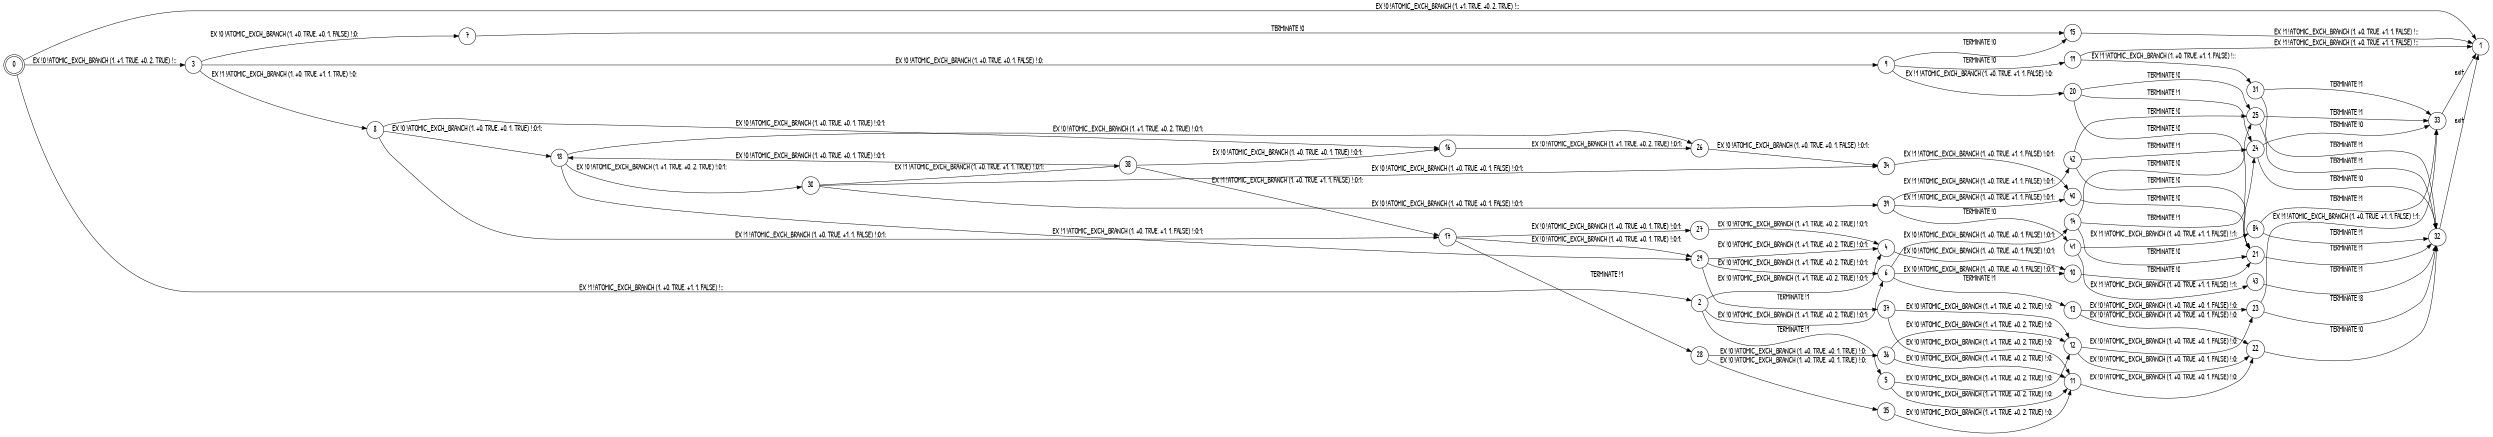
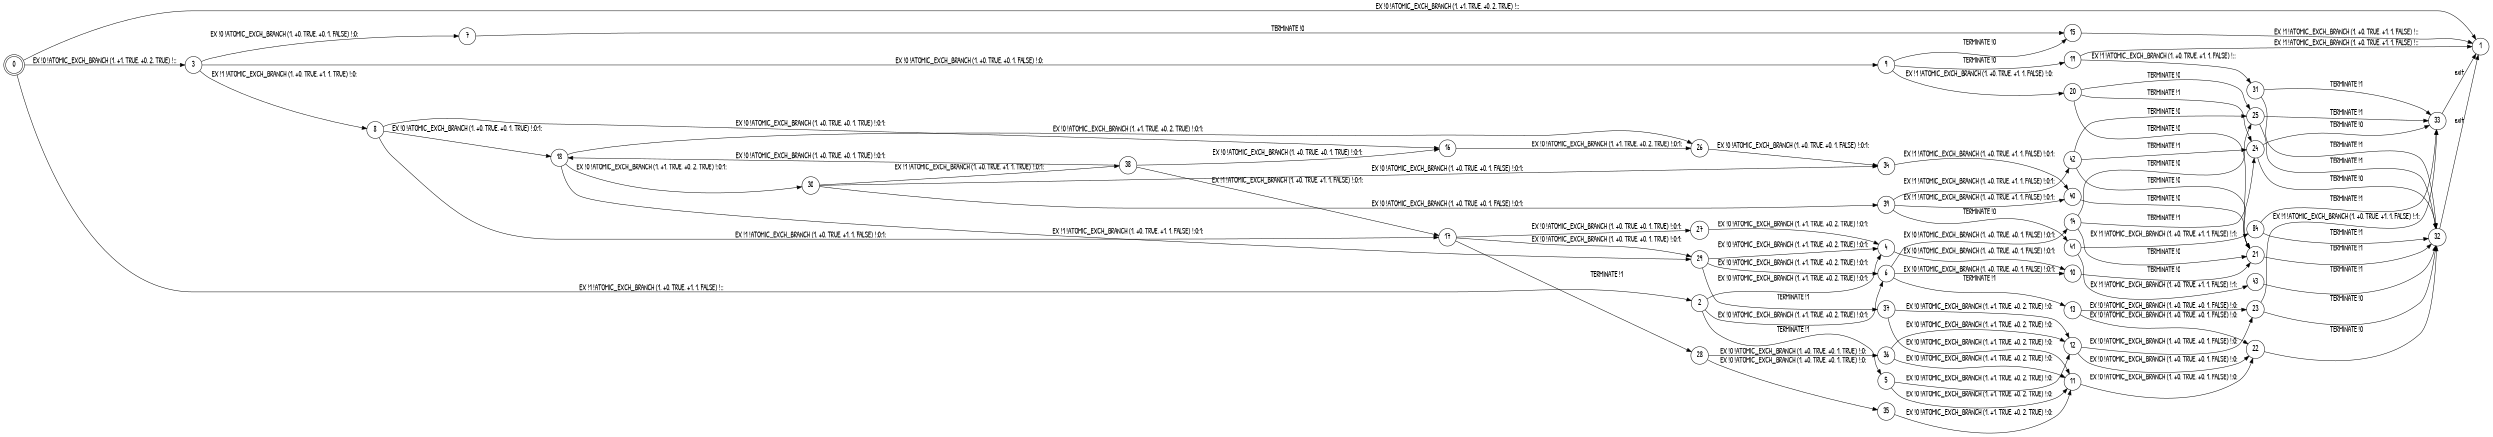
(2347, 299) -> (2347, 299)
